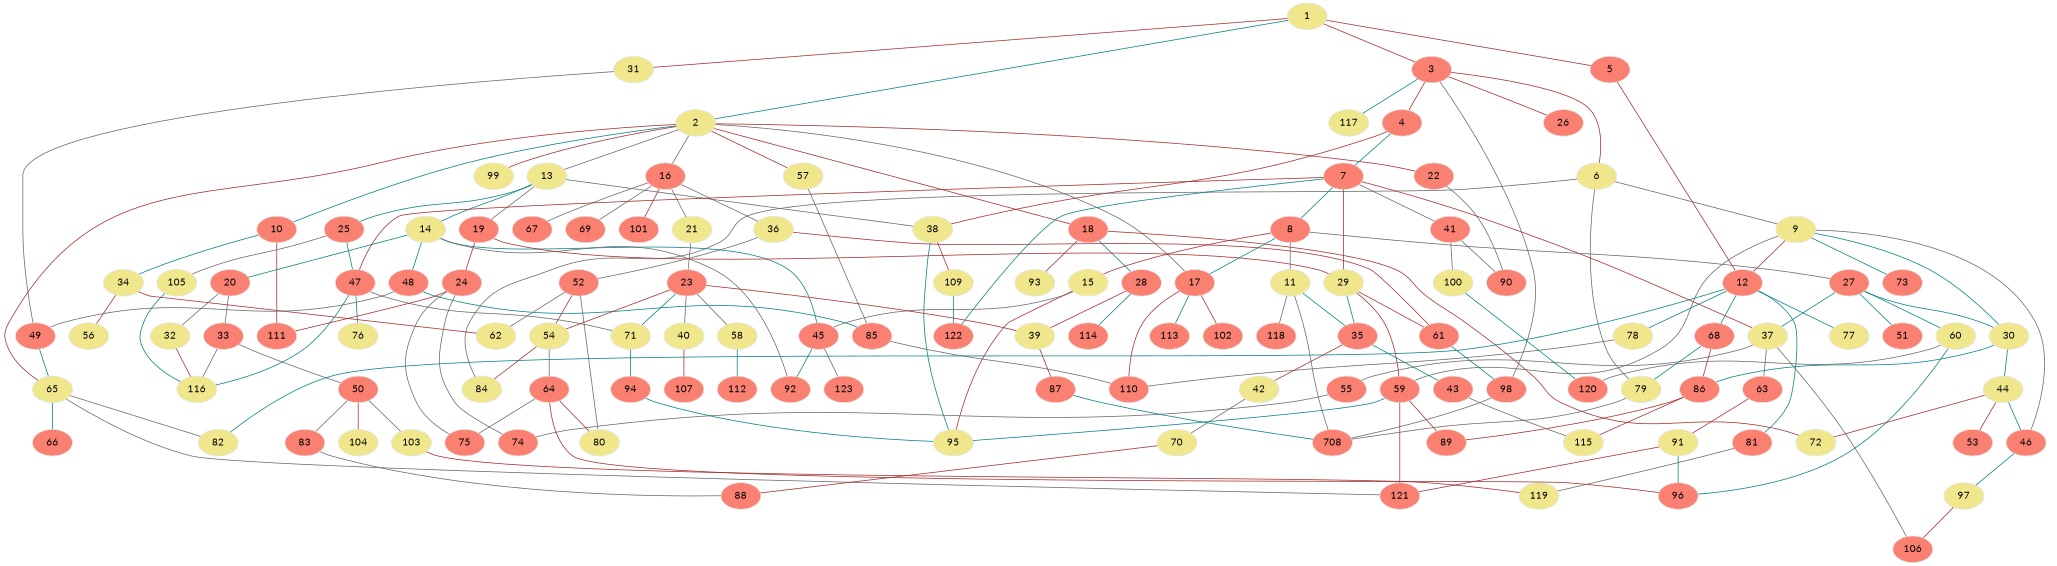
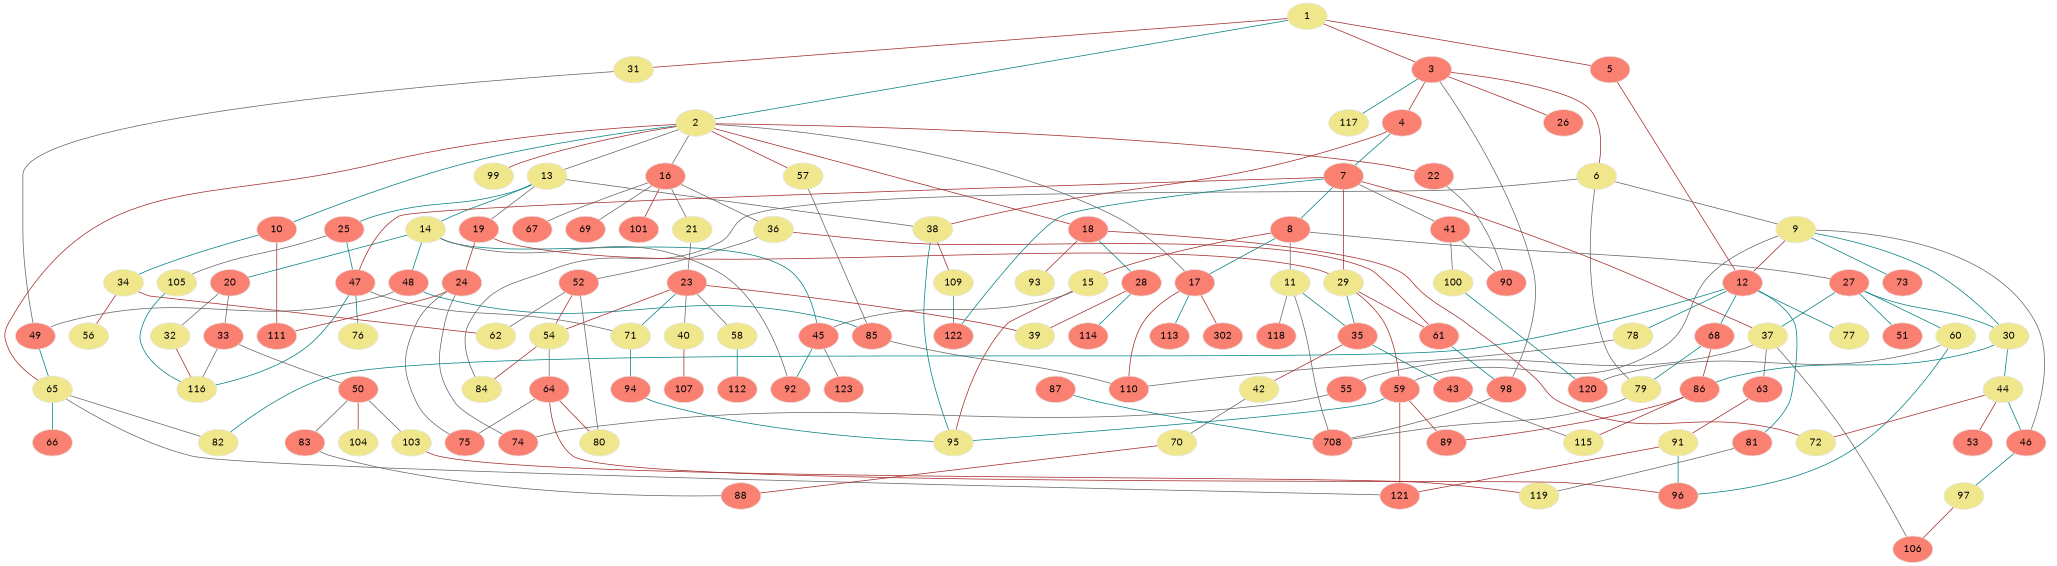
(1223, 336) -> (1223, 336)
(1045, 363) -> none
